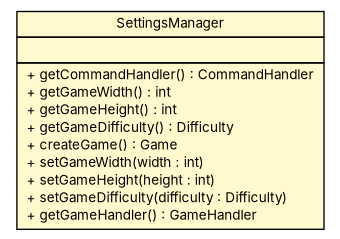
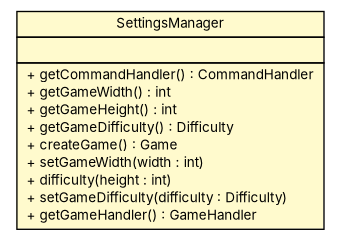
(121, 181) -> (99, 181)
